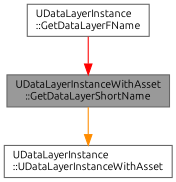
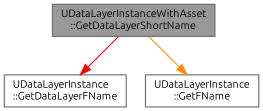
(88, 50) -> (103, 52)
(88, 161) -> (202, 91)
